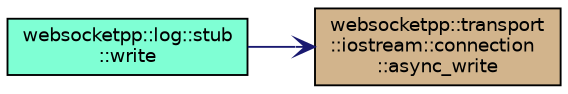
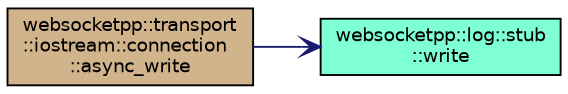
(272, 47) -> (278, 47)
